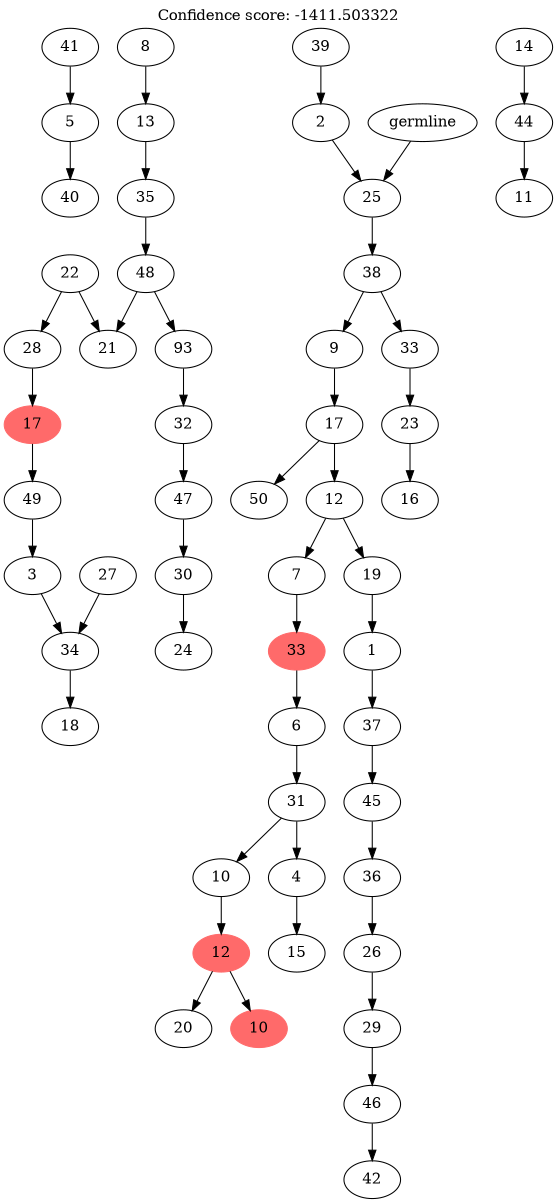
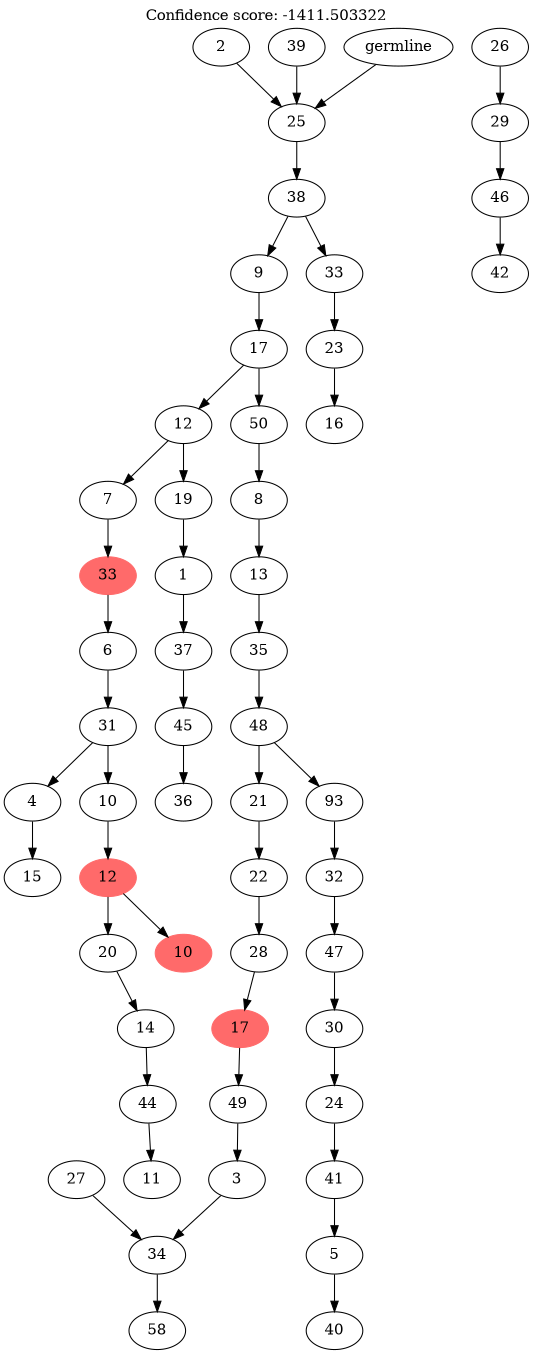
(321, 80) -> (297, 80)
(87, 307) -> (259, 835)
none -> (259, 457)
(70, 727) -> (157, 1331)
(372, 910) -> none
none -> (124, 986)
none -> (335, 1137)
